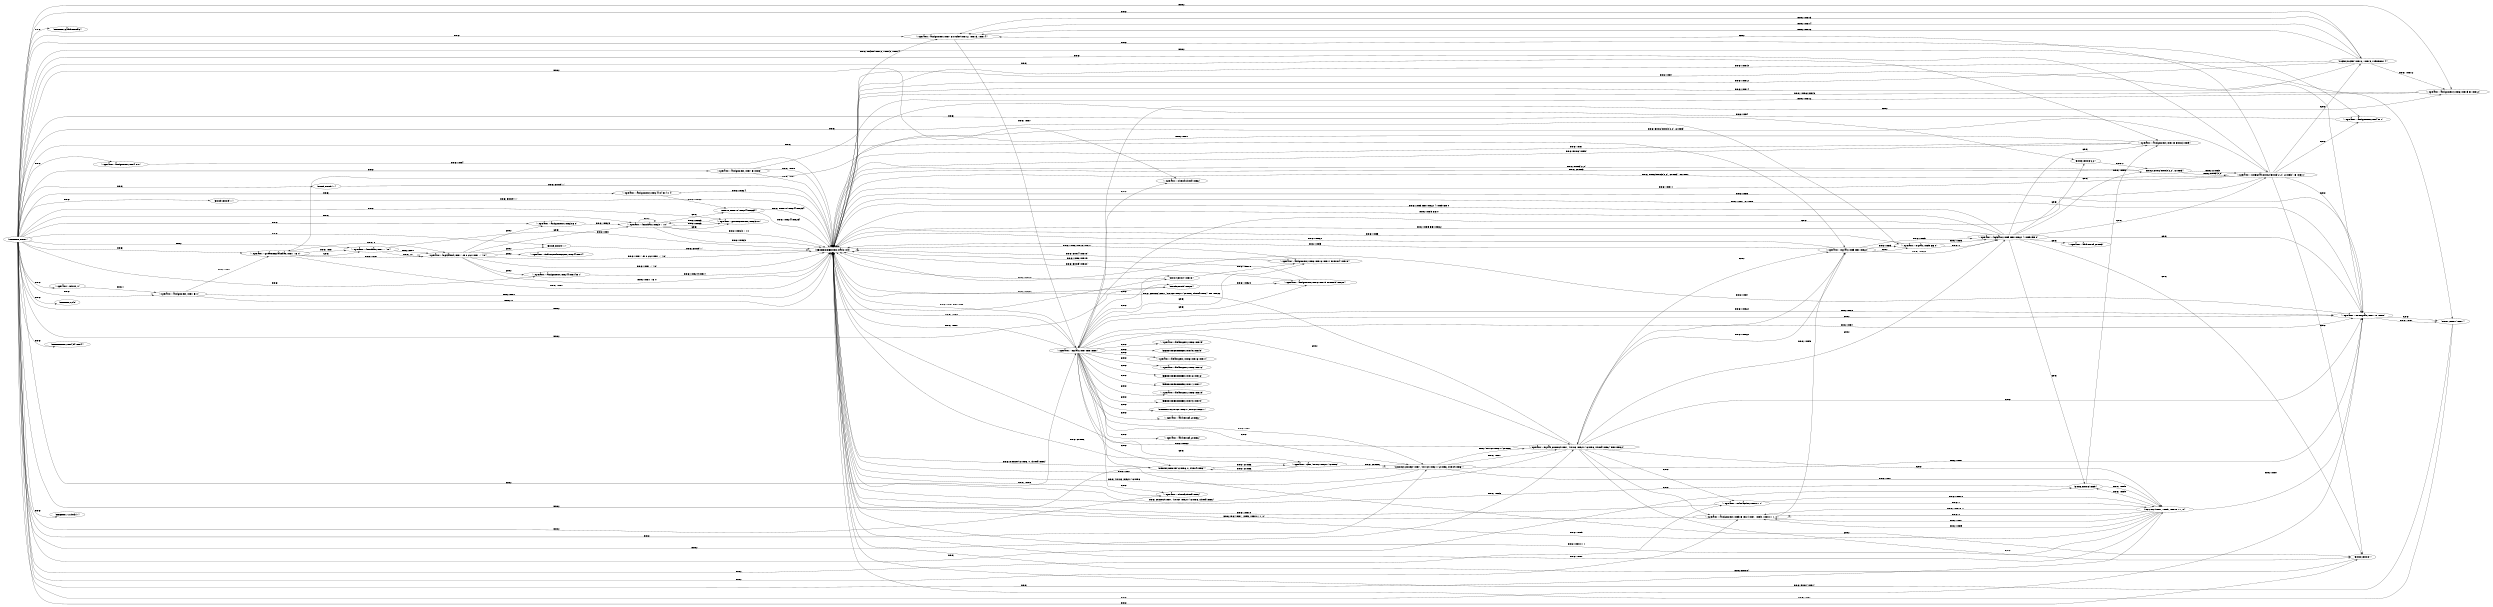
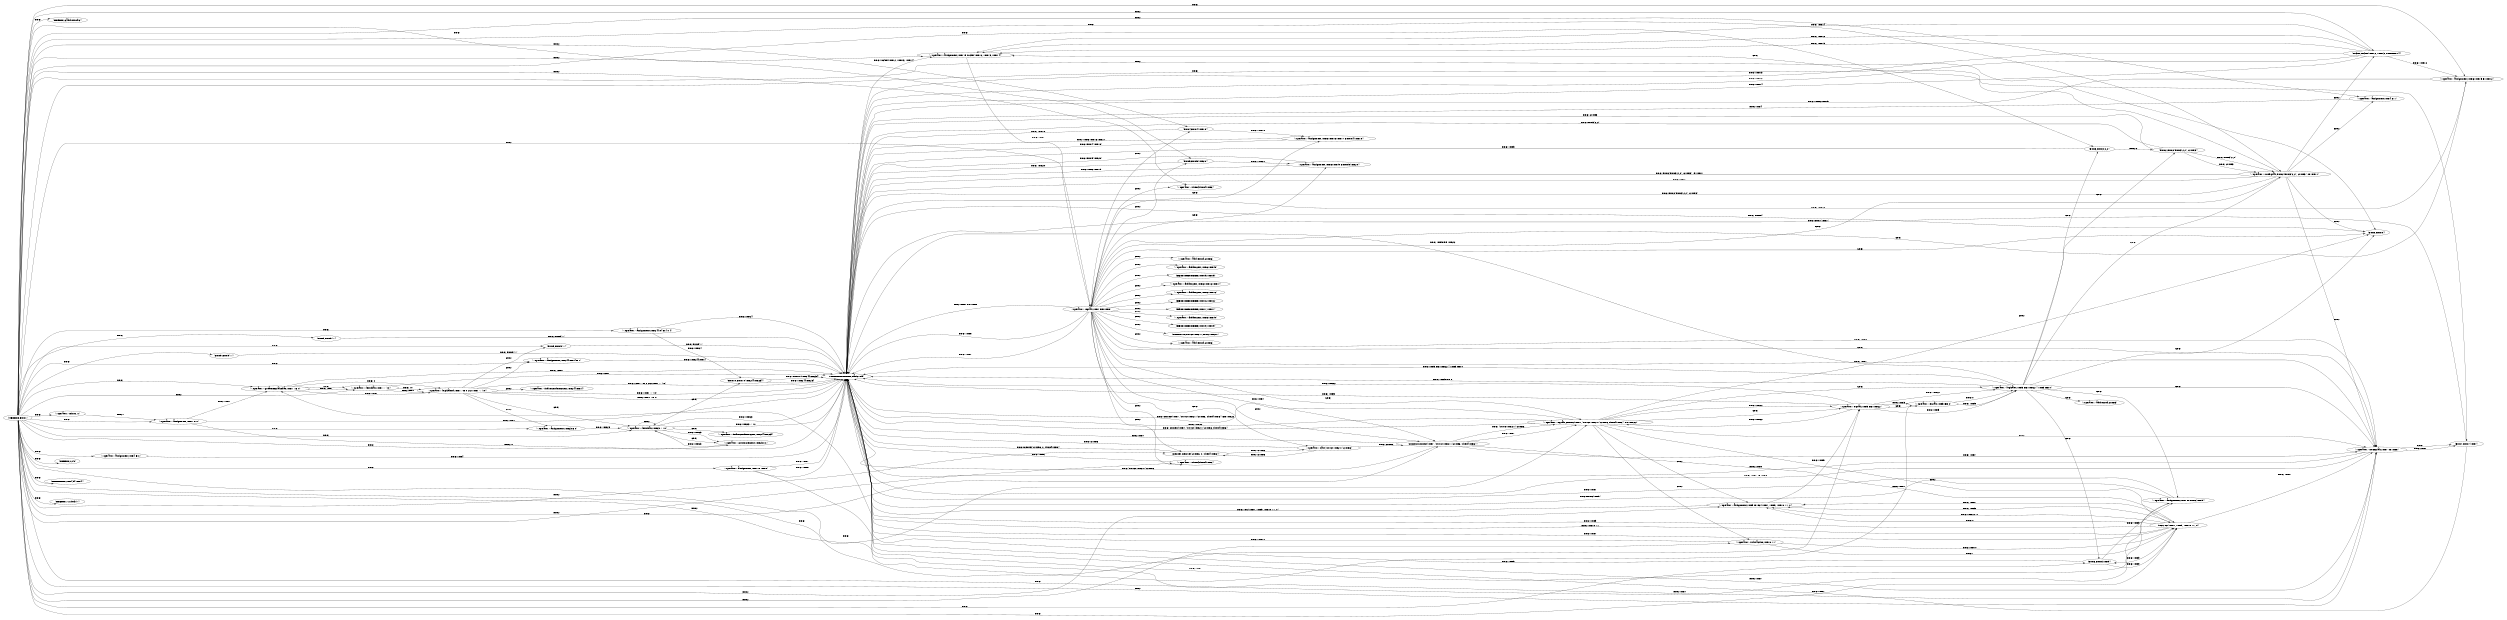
(695, 199) -> (695, 348)
(1369, 235) -> (1374, 148)
none -> (746, 434)
